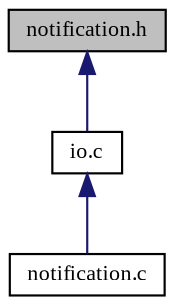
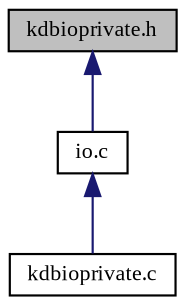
(87, 31) -> (93, 31)
(87, 275) -> (93, 275)
